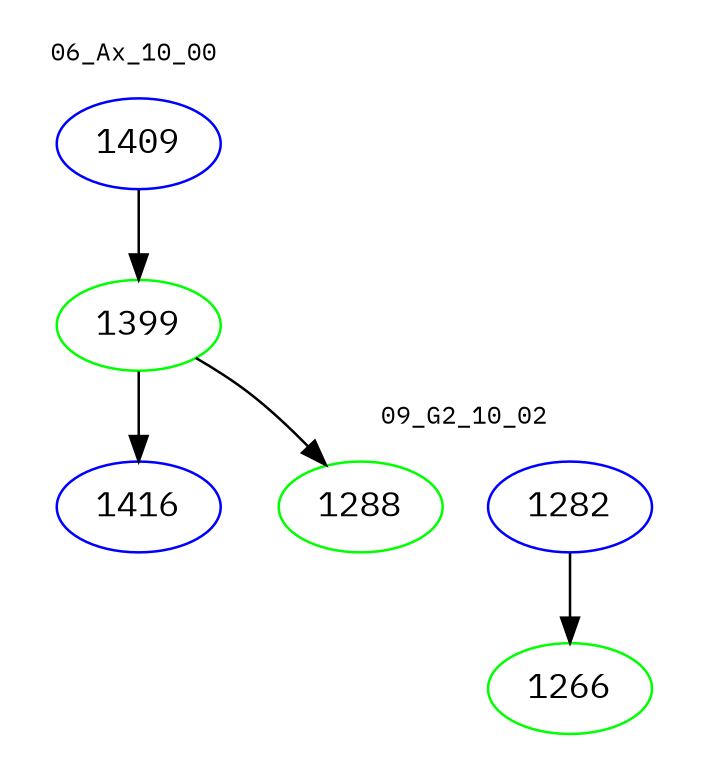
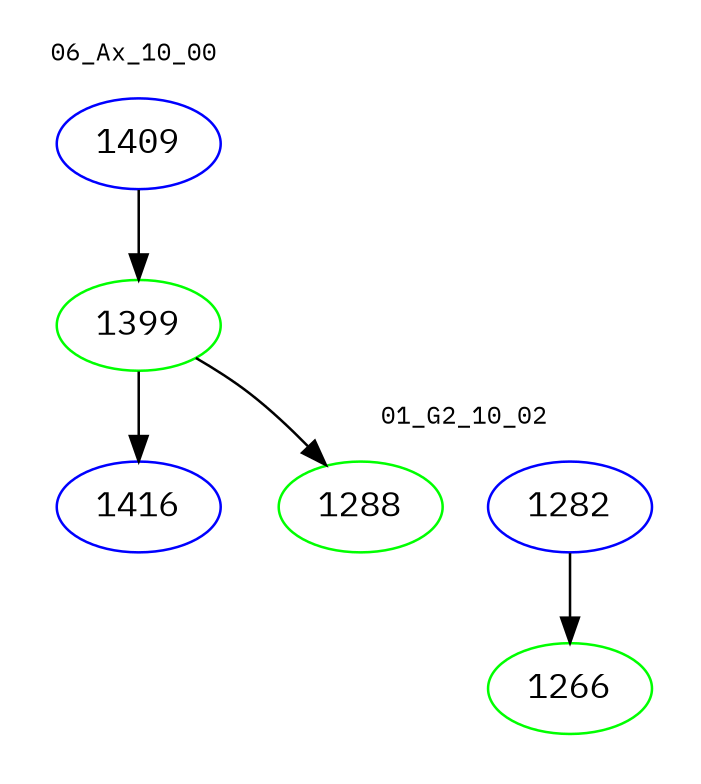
(465, 417) -> (465, 417)
